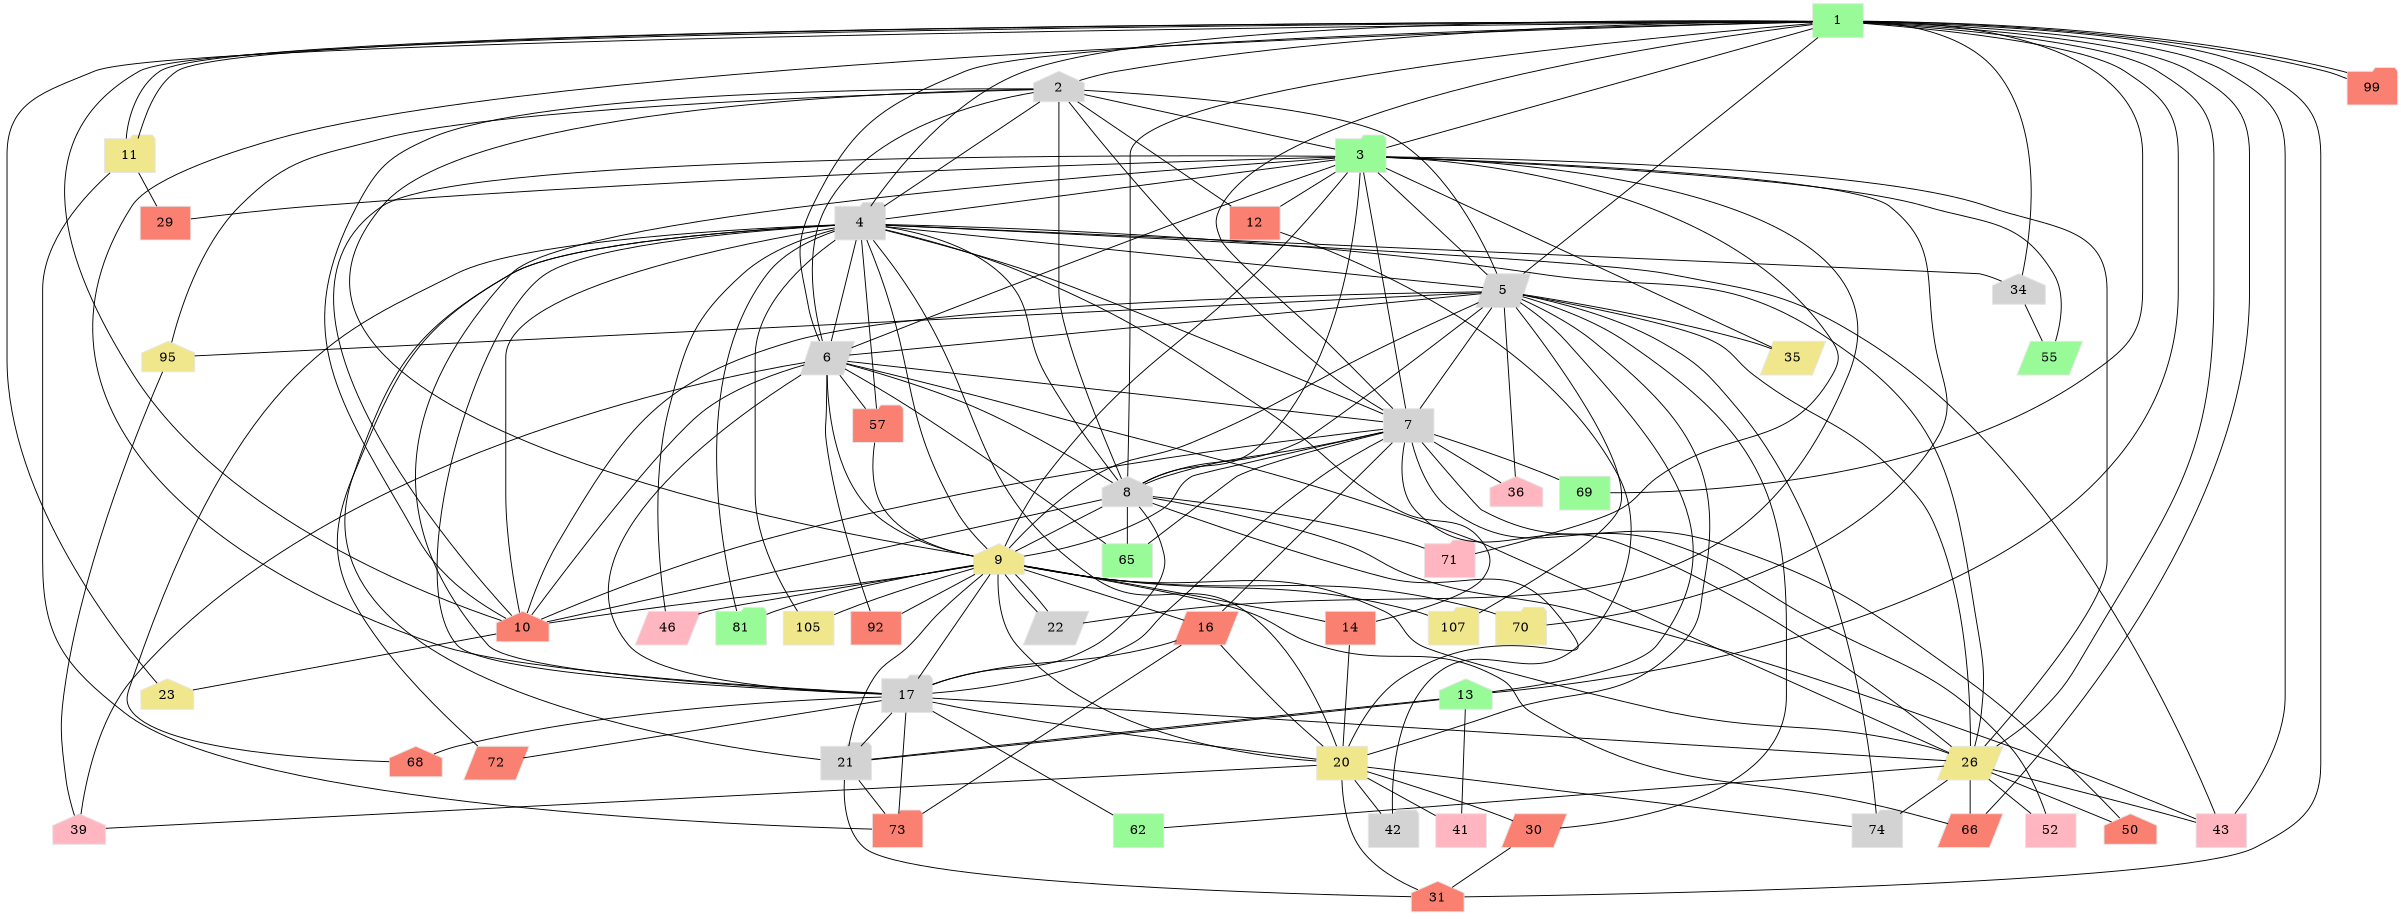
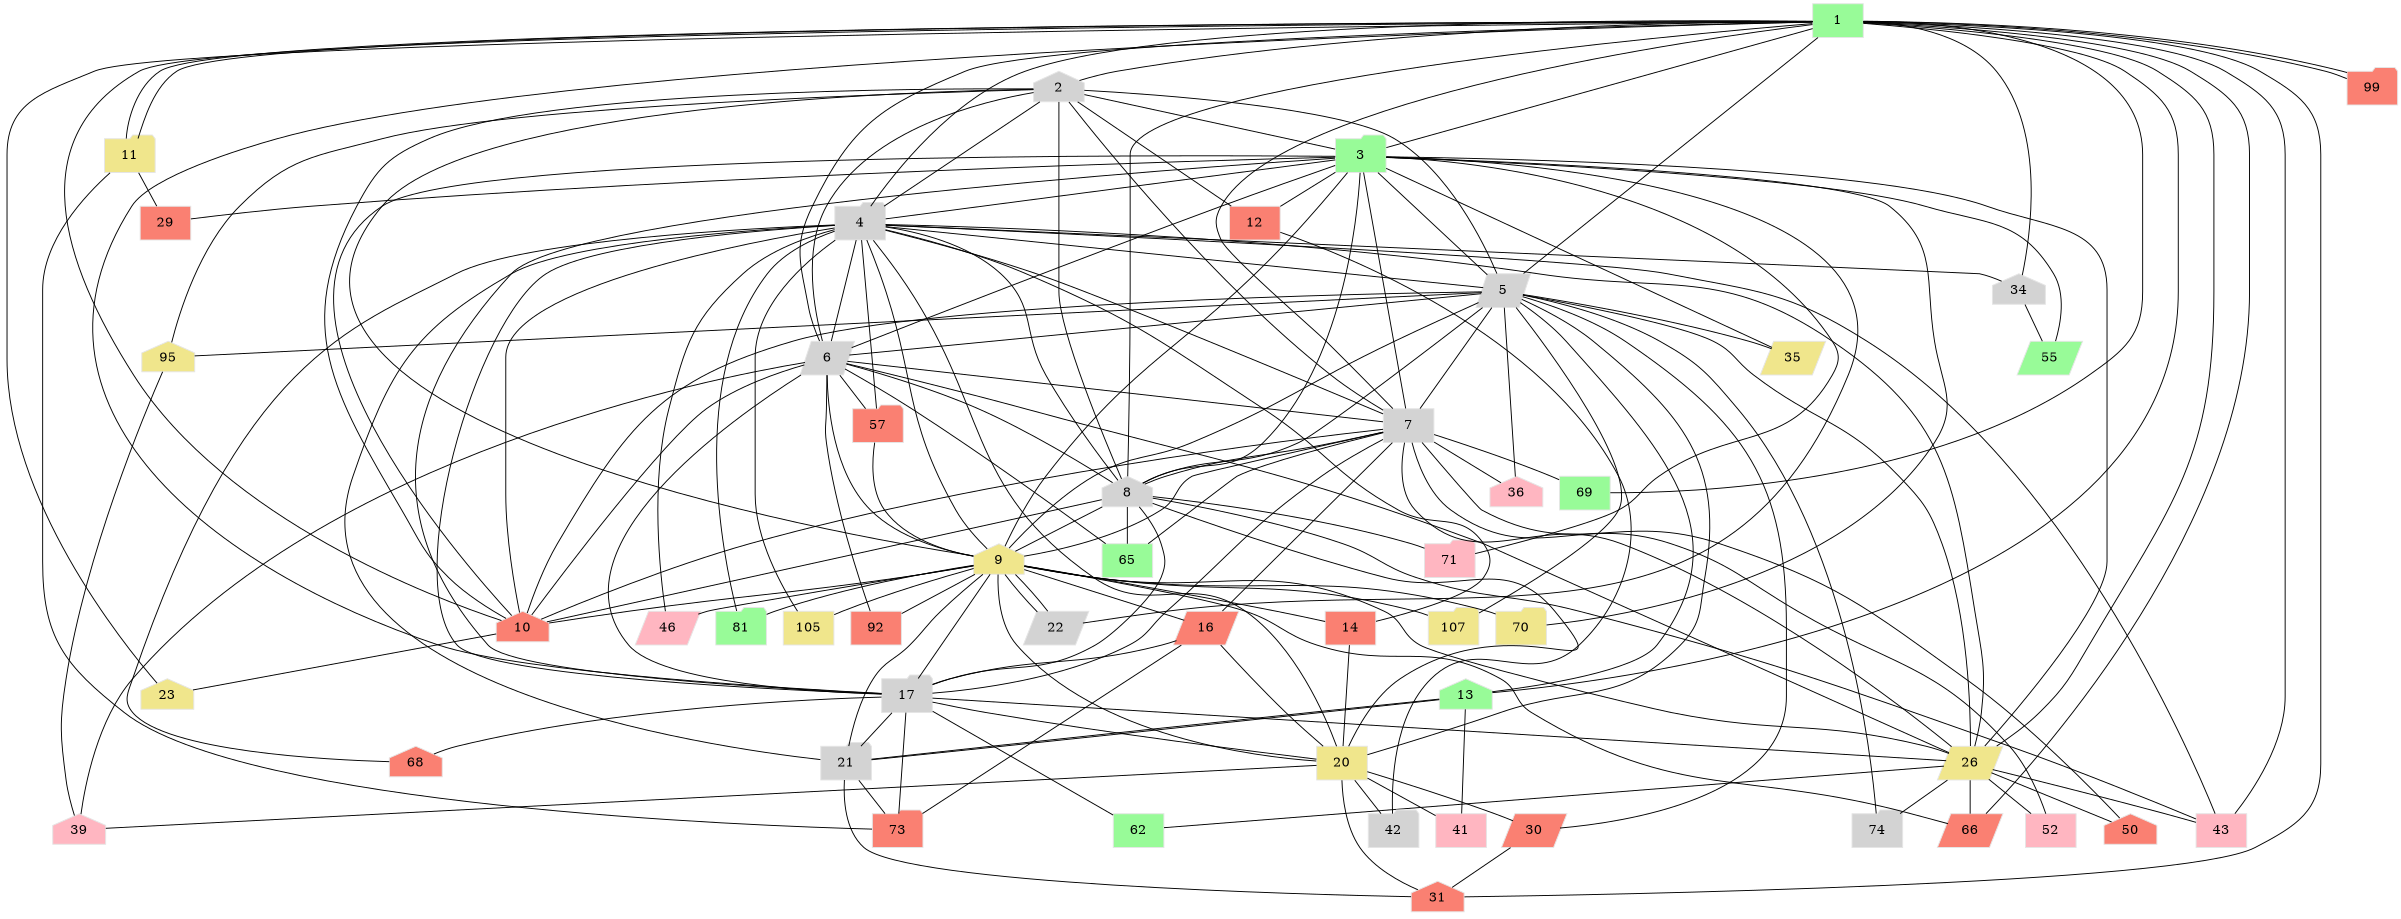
(496, 763) -> none
(1622, 798) -> none
